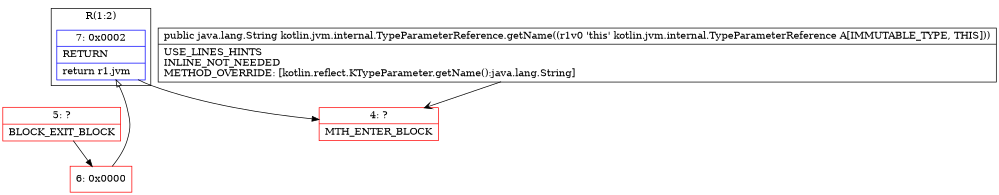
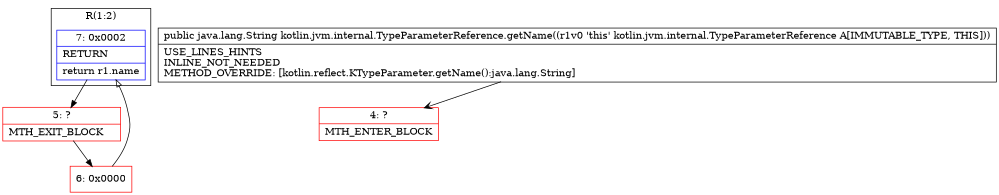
(96, 71) -> (101, 71)
(224, 105) -> (81, 91)
(62, 132) -> (56, 132)
